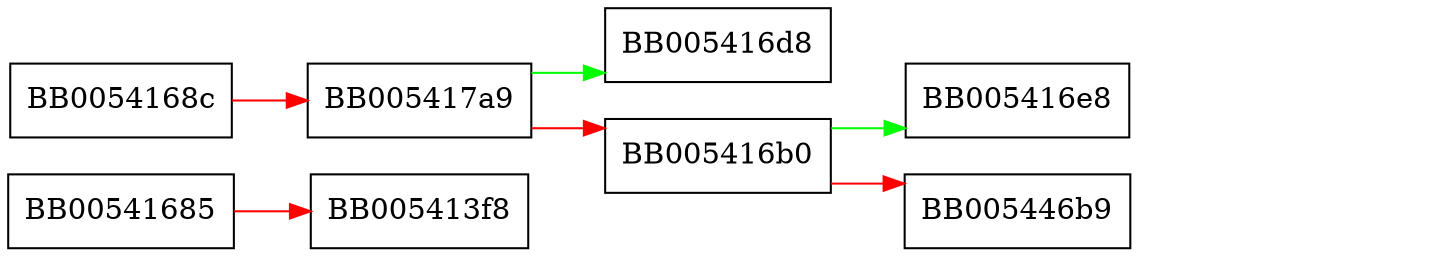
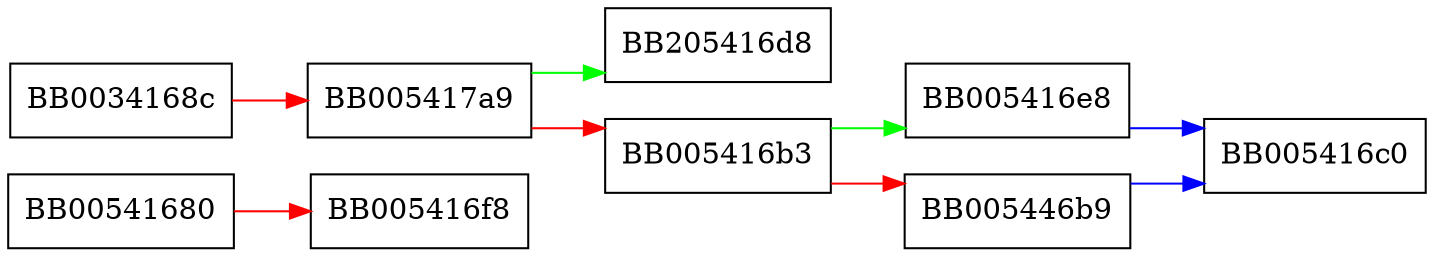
(718, 45) -> (718, 45)
(121, 101) -> (121, 101)
(718, 156) -> (718, 156)
none -> (1315, 156)
(121, 211) -> (121, 211)
(420, 211) -> (420, 211)
